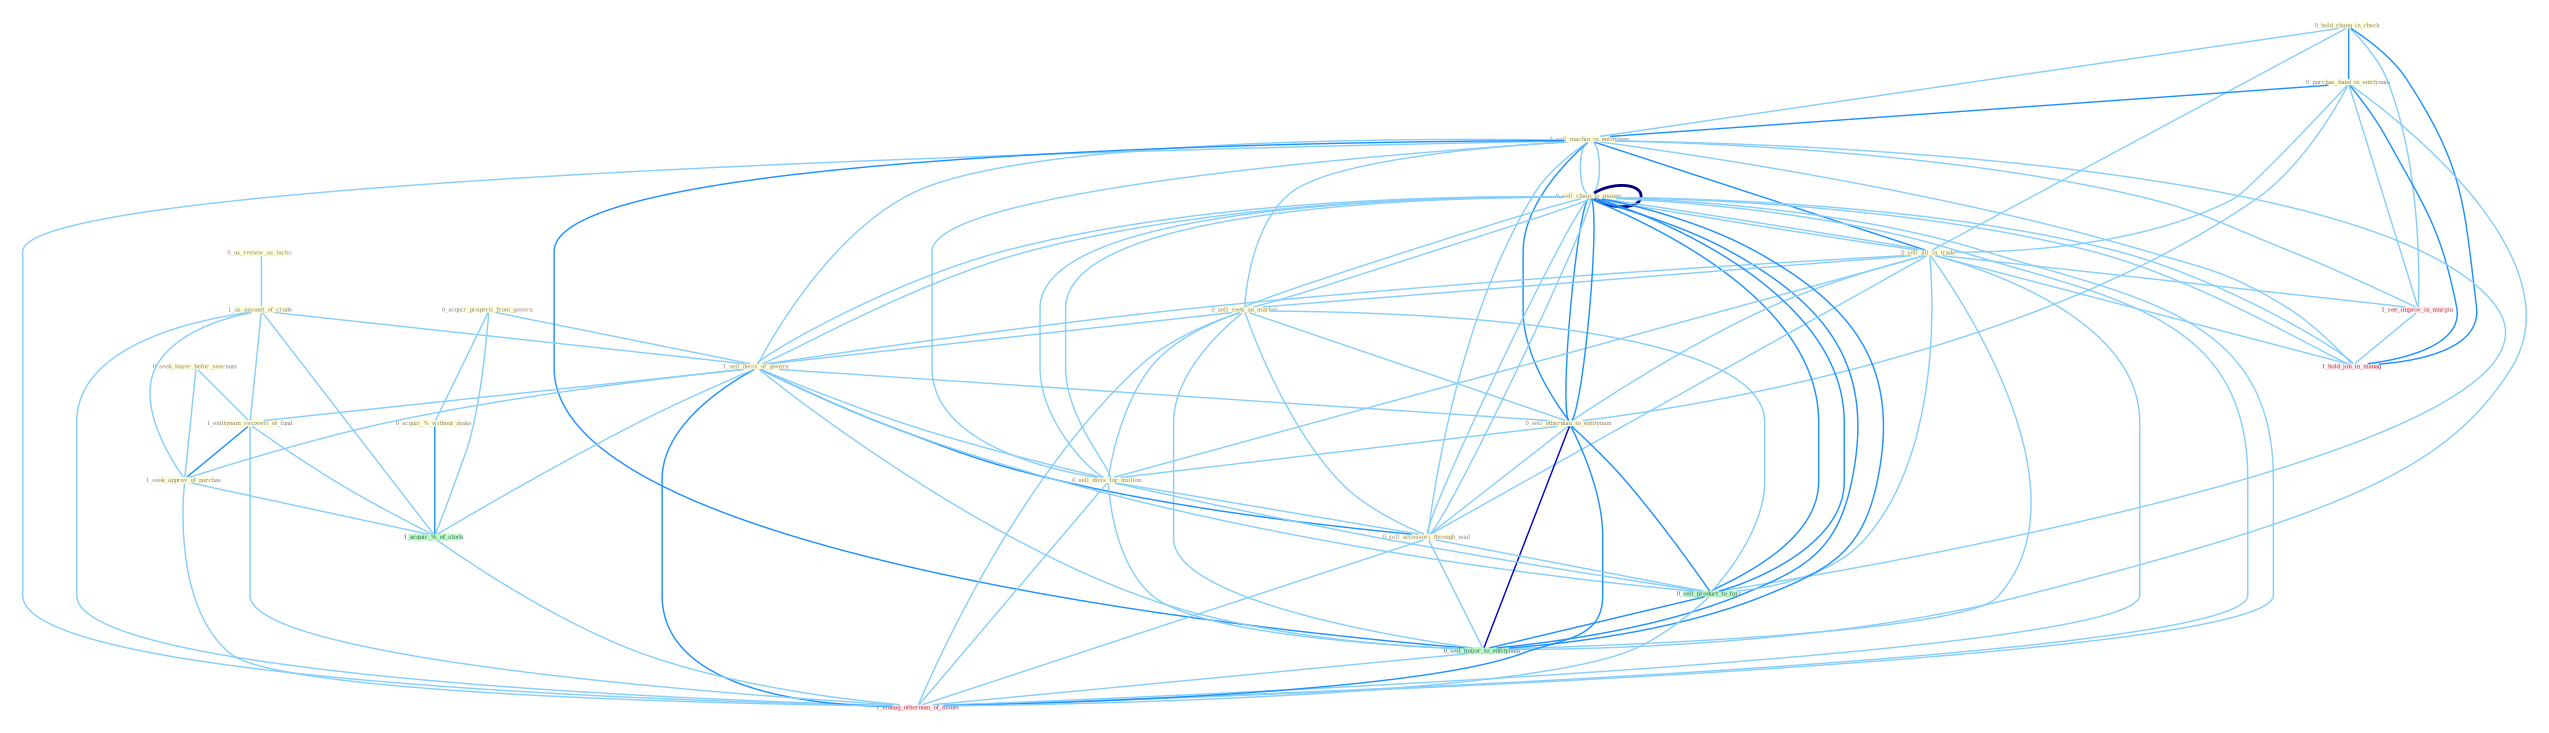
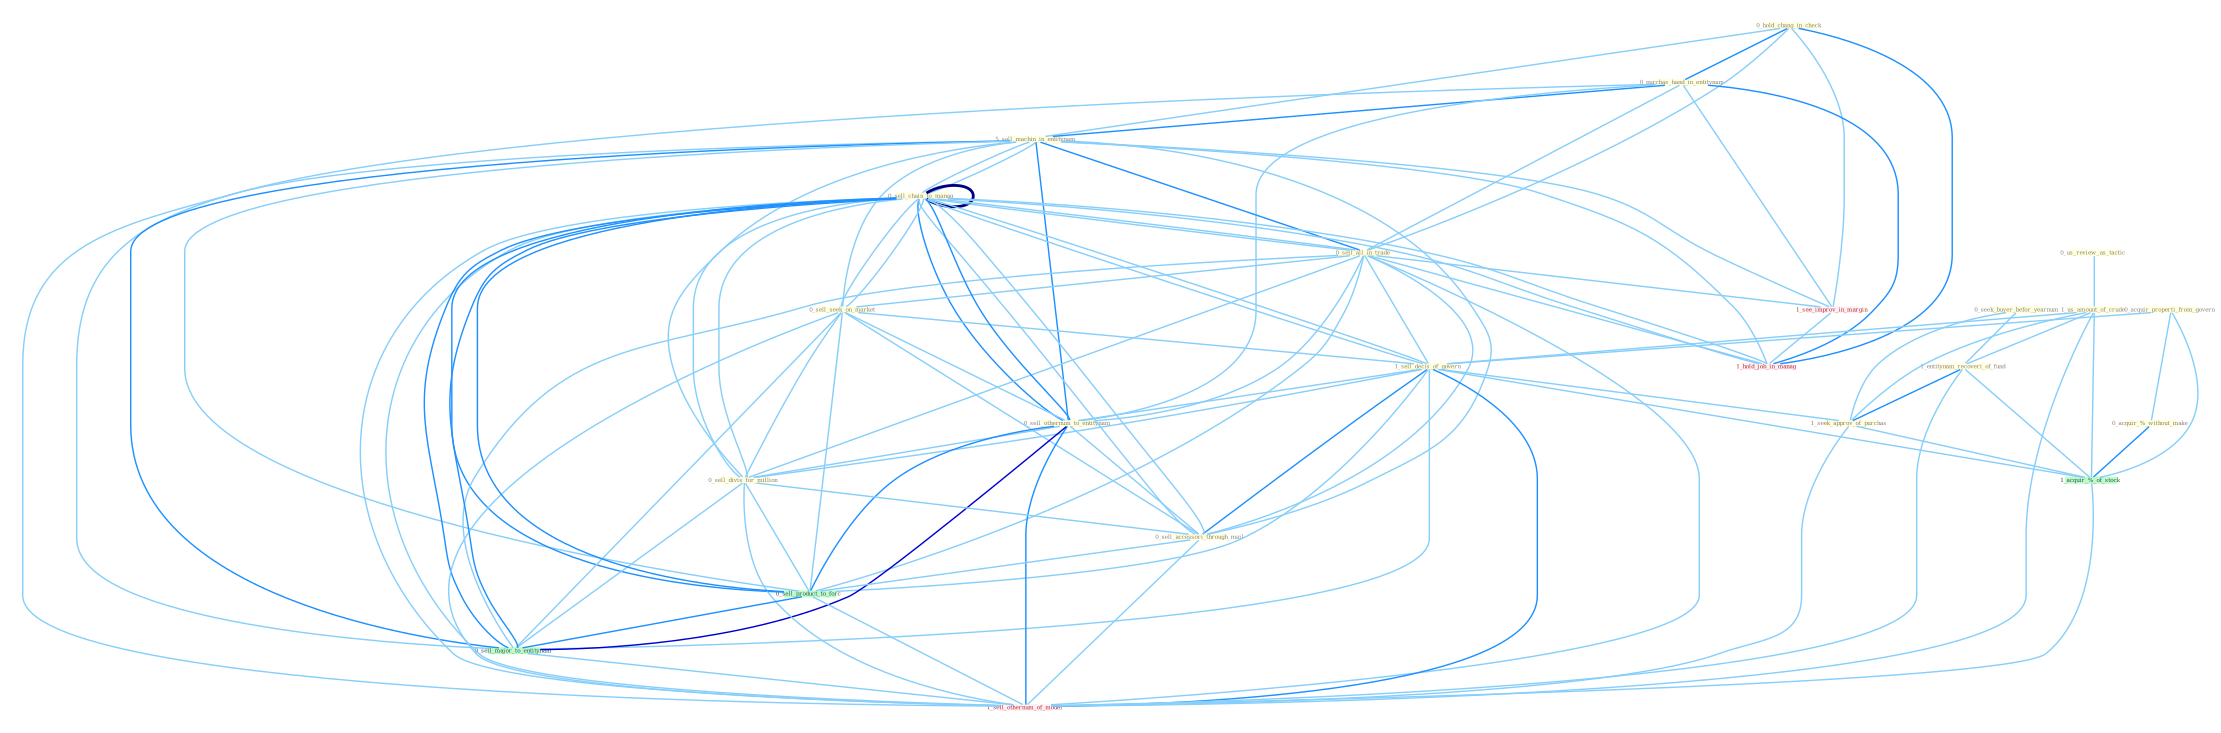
(1009, 167) -> none
(456, 400) -> none
(1456, 594) -> none
(918, 708) -> (1026, 708)
